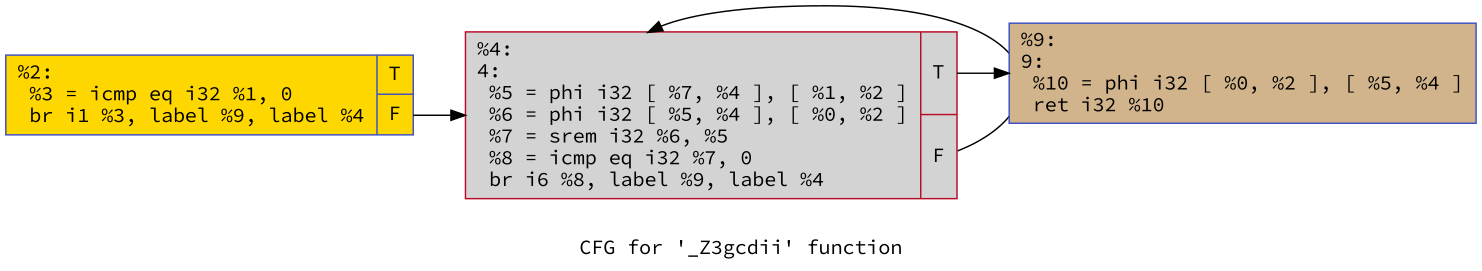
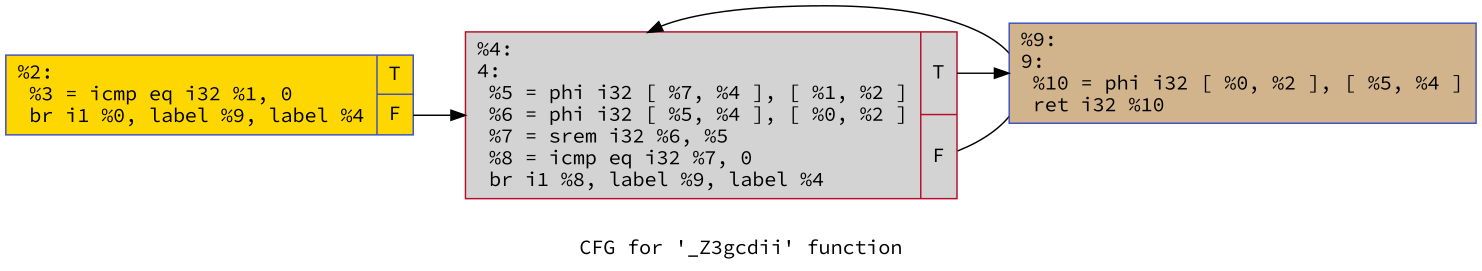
(191, 116) -> (191, 116)
(651, 180) -> (651, 180)
